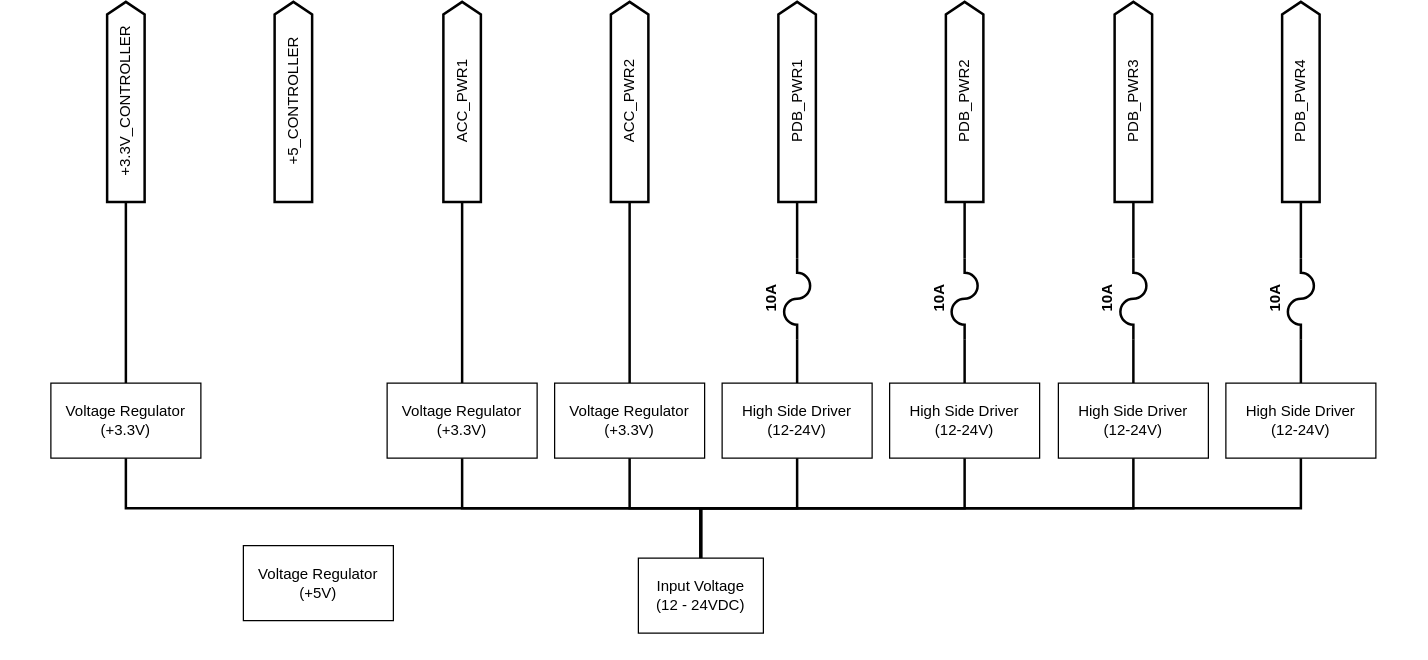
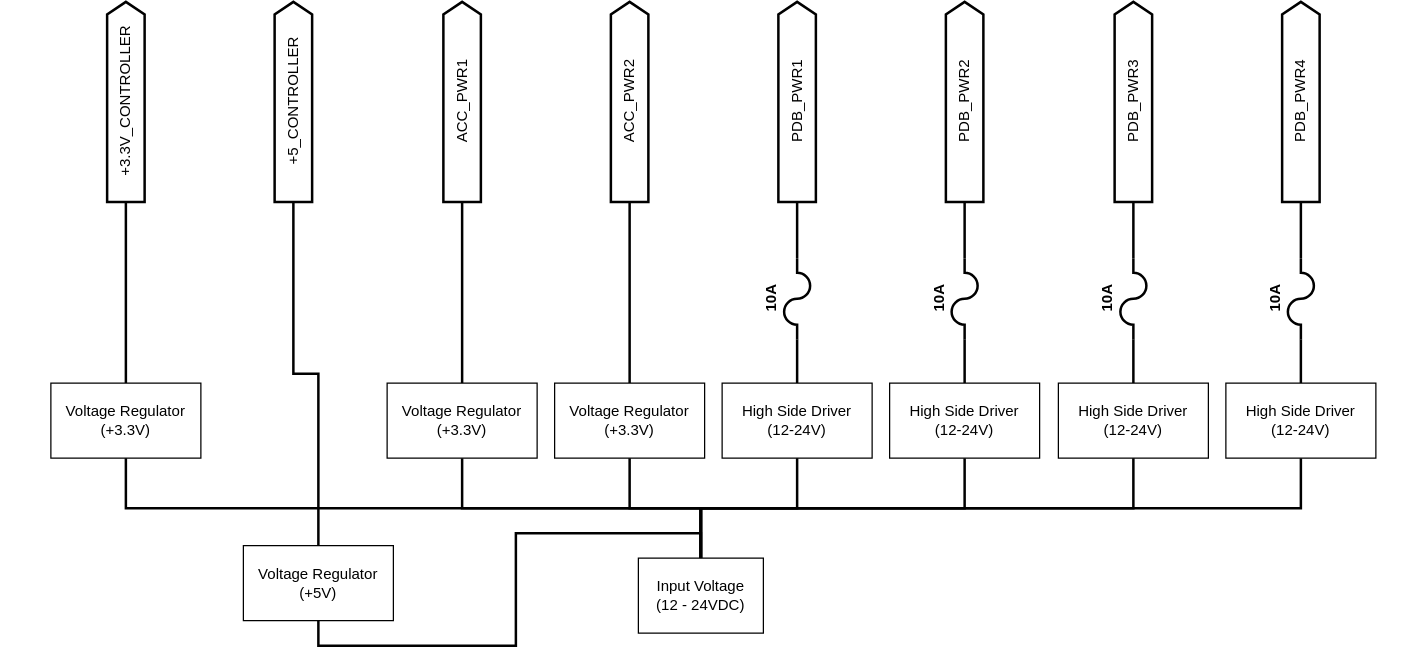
none -> (306, 374)
none -> (516, 609)
